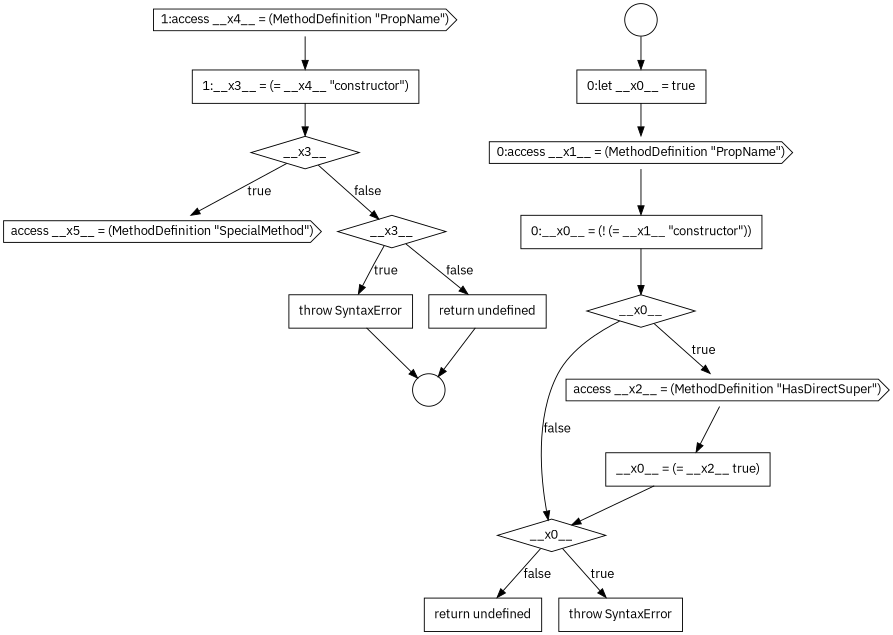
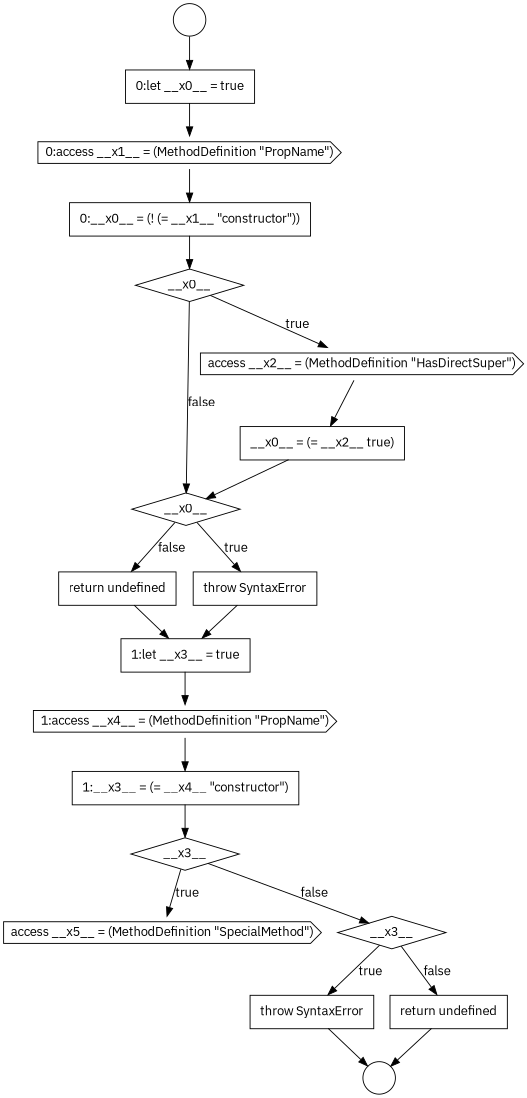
none -> (185, 655)
